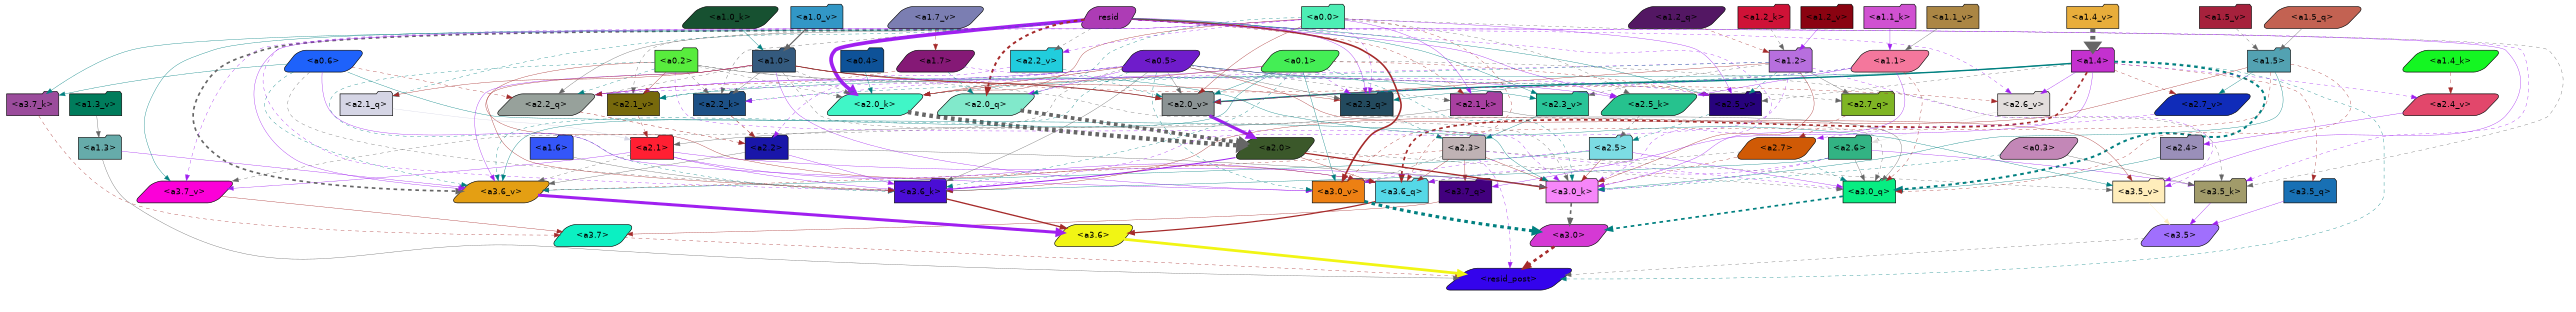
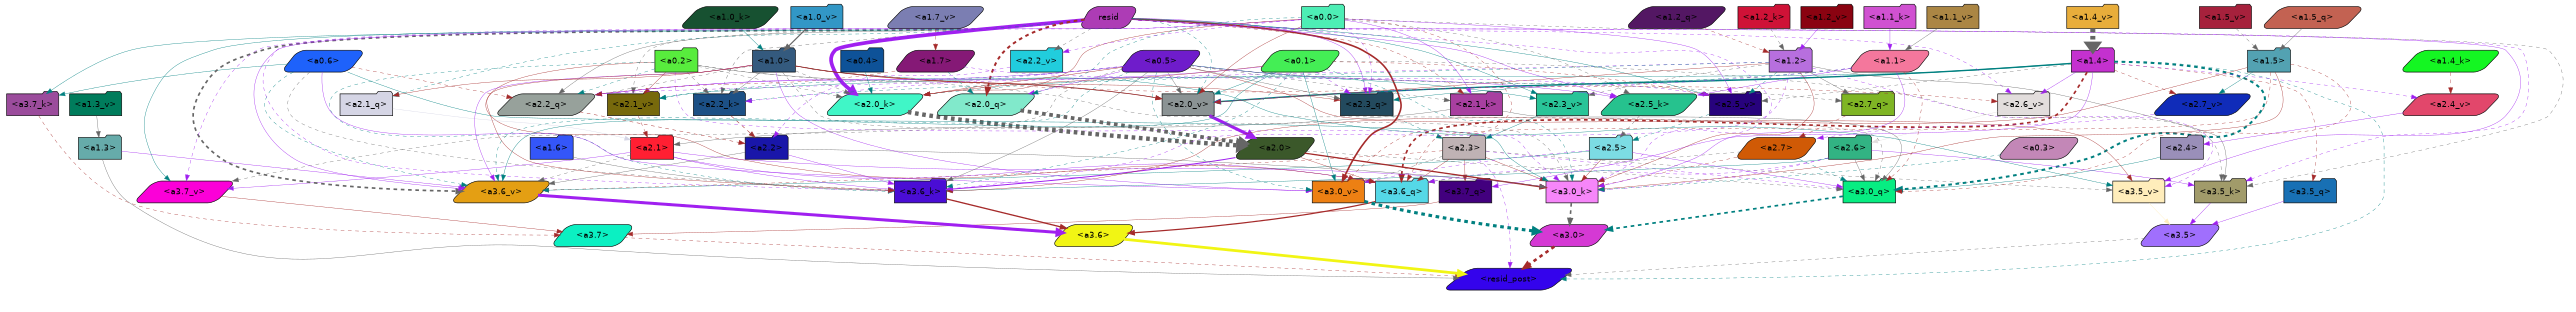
(1109, 82) -> (1192, 36)
(1964, 142) -> (1964, 142)
(2130, 170) -> (2038, 91)
